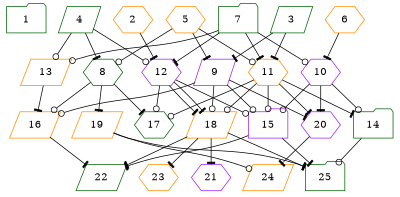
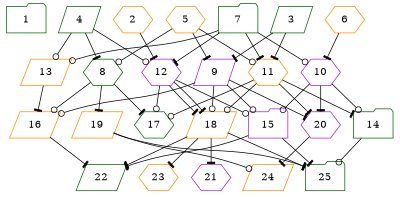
(268, 94) -> none
